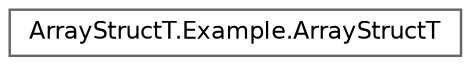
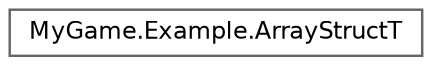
(235, 33) -> (216, 33)
